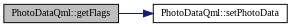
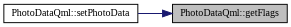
(131, 13) -> (150, 13)
